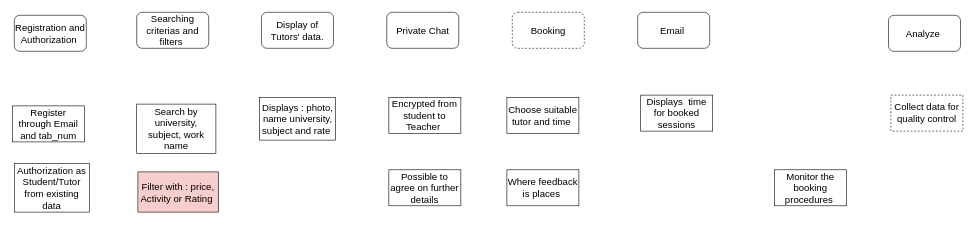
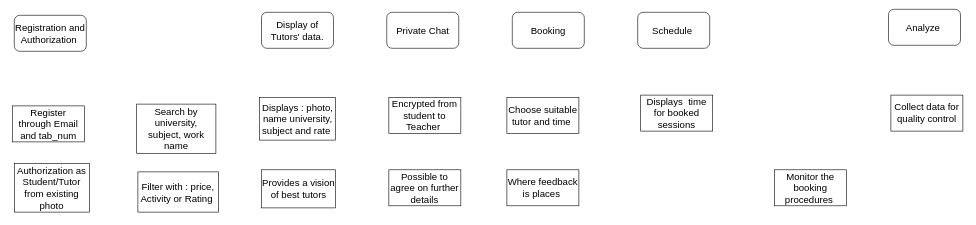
(173, 30) -> none
(548, 30) -> (548, 30)
(674, 30) -> (674, 30)
(924, 33) -> (924, 27)
(927, 113) -> (927, 113)
(52, 188) -> (52, 188)
none -> (298, 189)
(178, 192) -> (178, 192)
